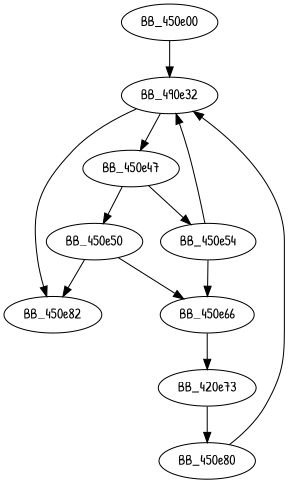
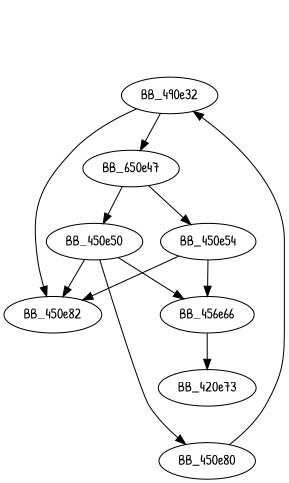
(170, 22) -> none
(131, 169) -> (131, 169)
(194, 173) -> (135, 276)
(207, 315) -> (207, 315)
(207, 419) -> (130, 354)
